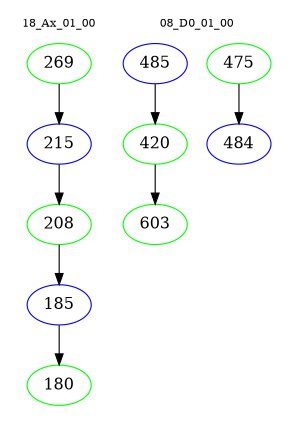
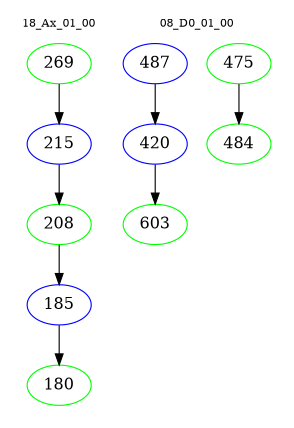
(155, 64) -> (155, 64)
(155, 144) -> (155, 144)
(239, 144) -> (239, 144)
